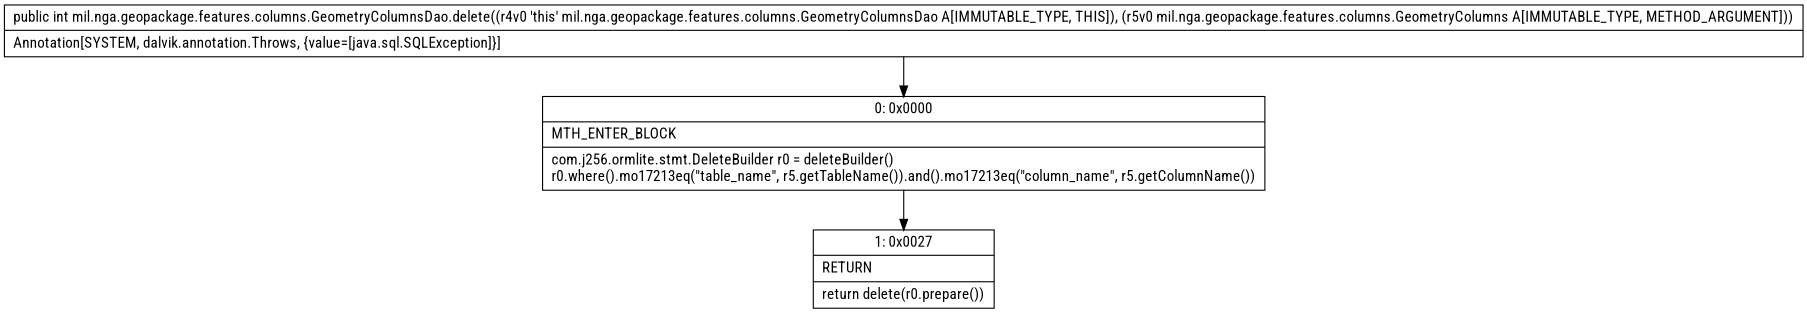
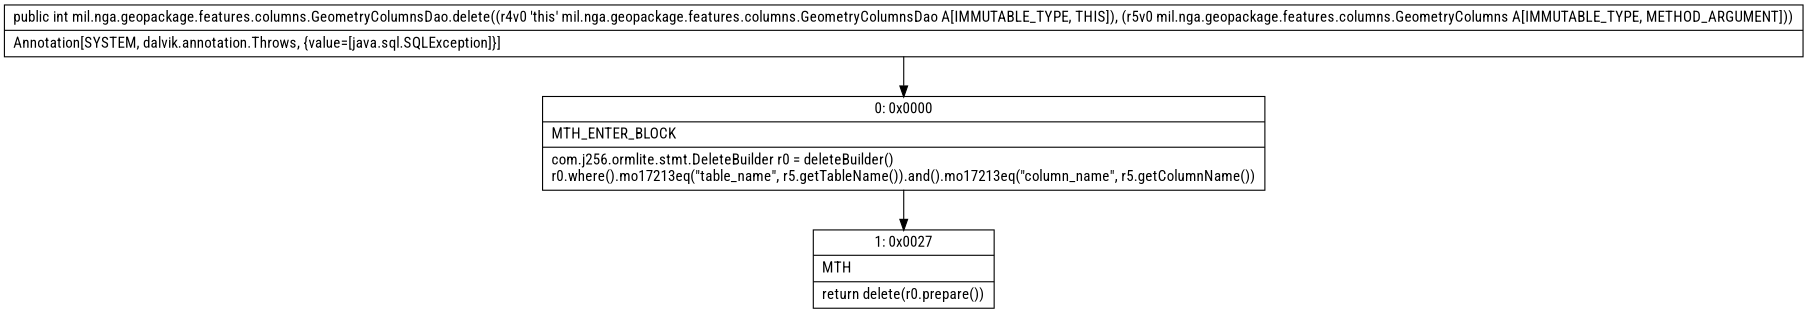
(847, 268) -> (838, 268)
